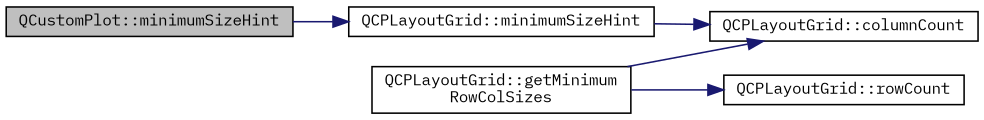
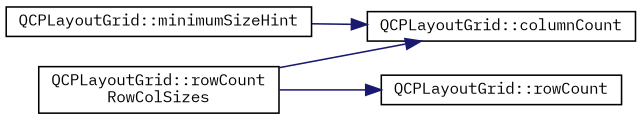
(150, 22) -> none
(501, 90) -> (159, 90)
